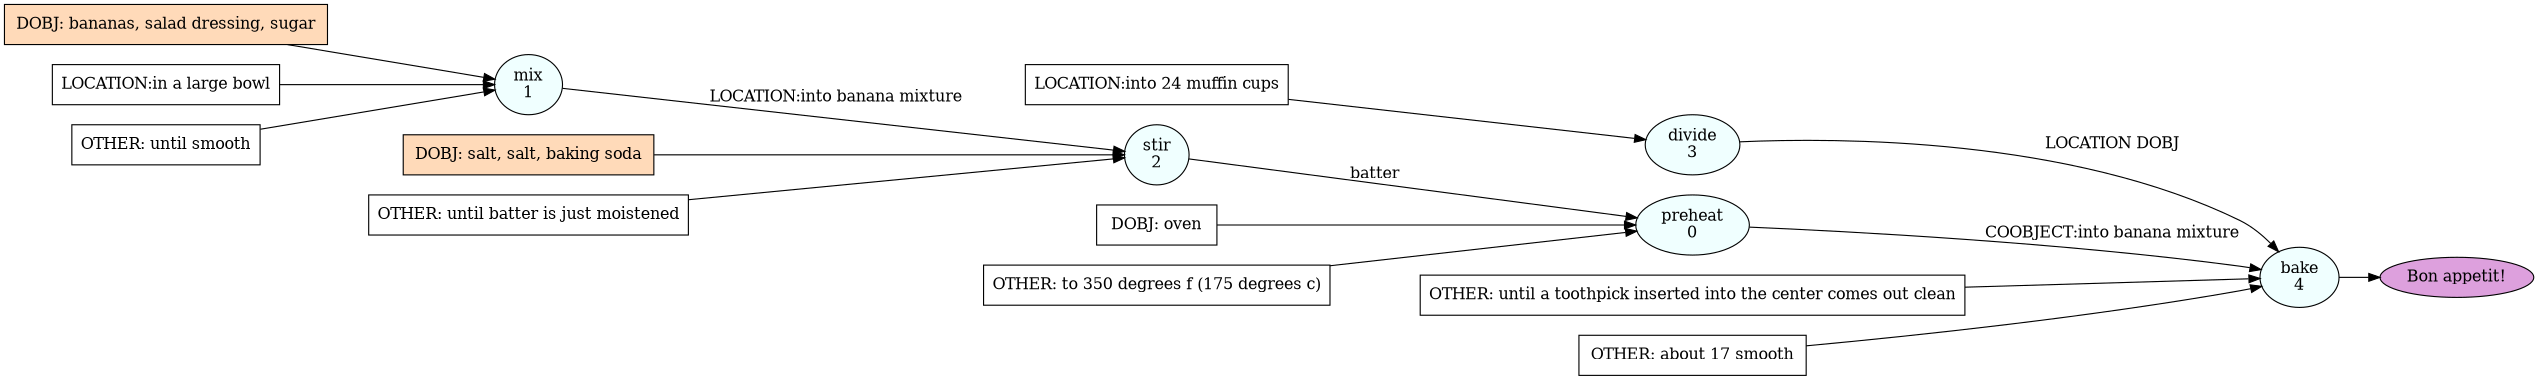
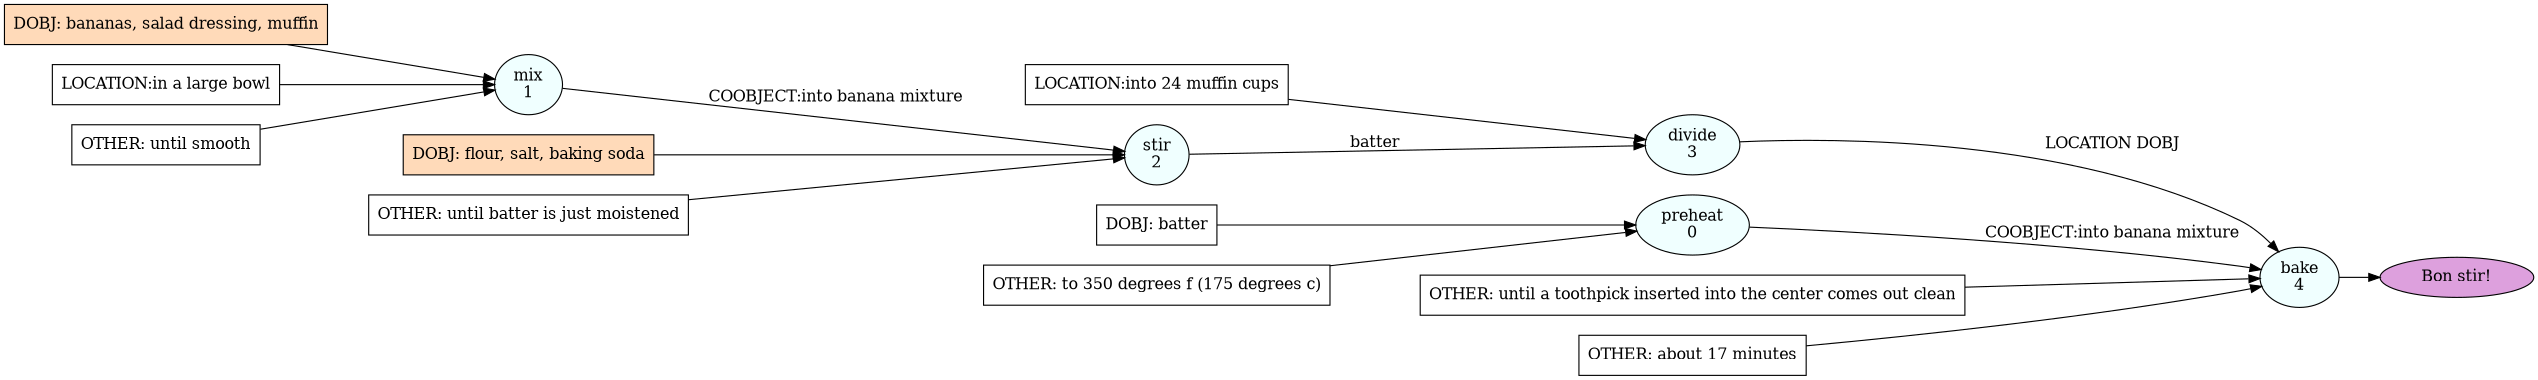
(166, 25) -> (166, 25)
(836, 97) -> (836, 97)
(529, 155) -> (529, 155)
(1407, 188) -> (1411, 150)
(1157, 225) -> (1157, 225)
(2457, 277) -> (2457, 277)
(1693, 355) -> (1693, 355)
